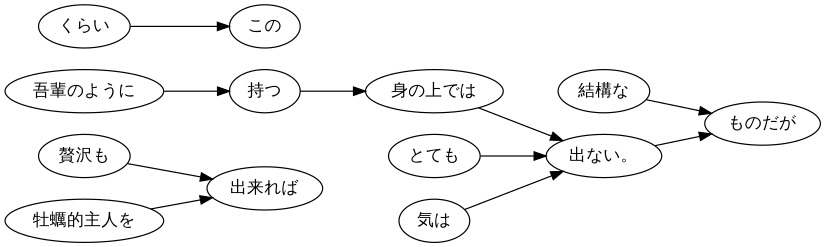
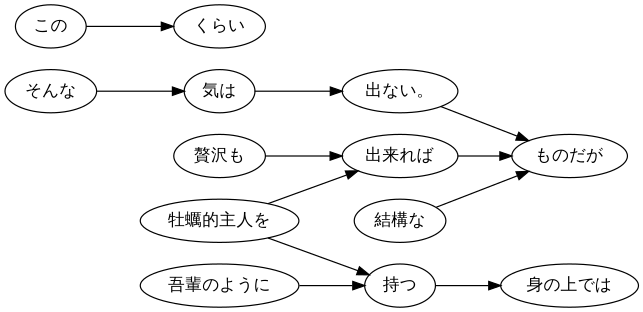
(174, 26) -> (124, 26)
none -> (51, 91)
(515, 122) -> none
(434, 156) -> none
none -> (479, 156)
none -> (313, 254)
